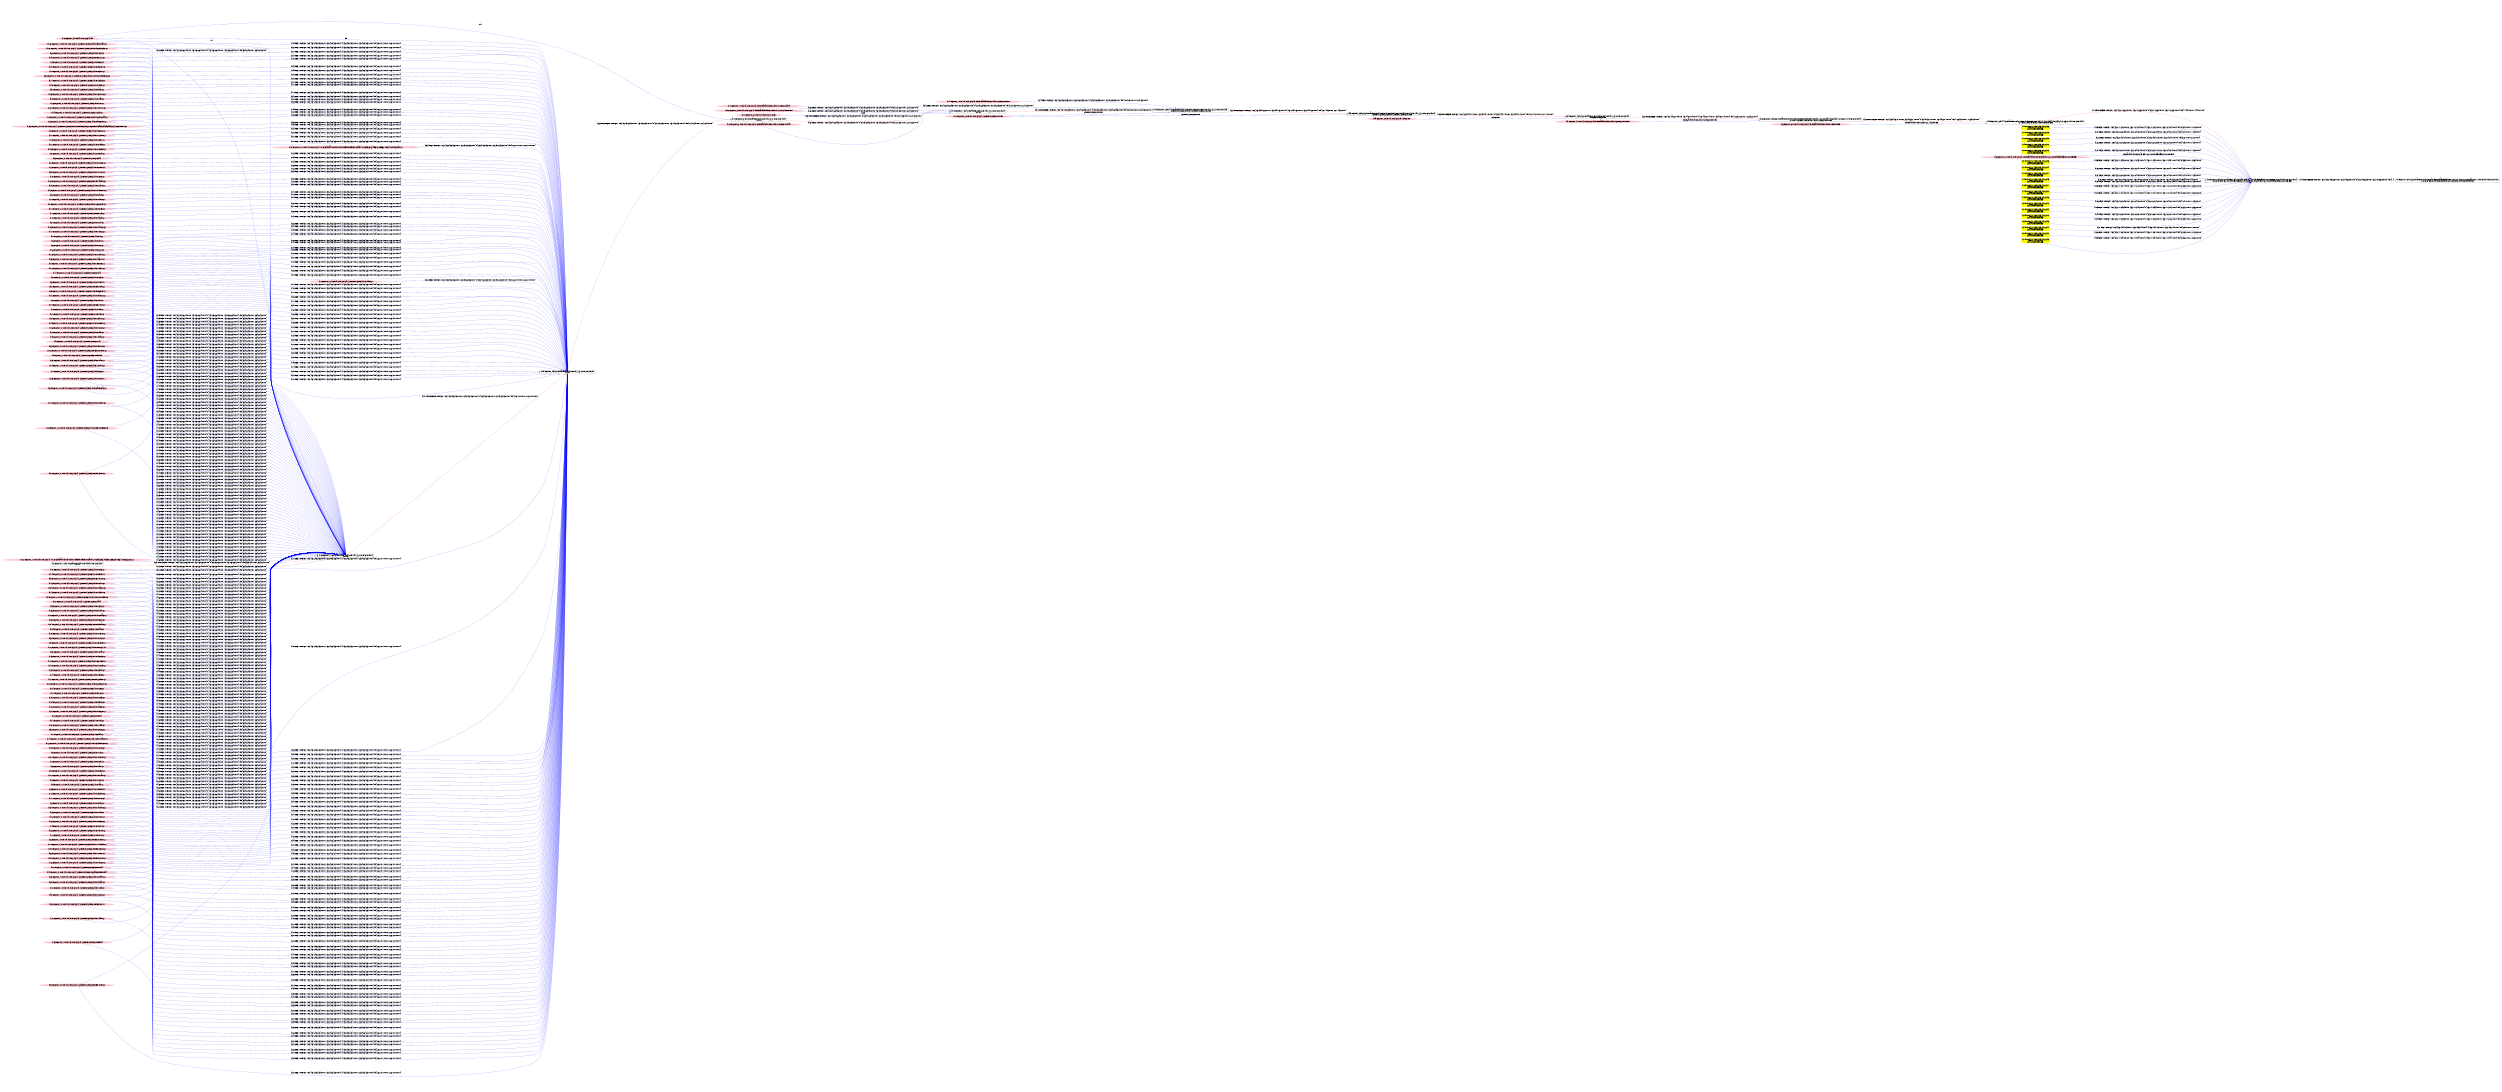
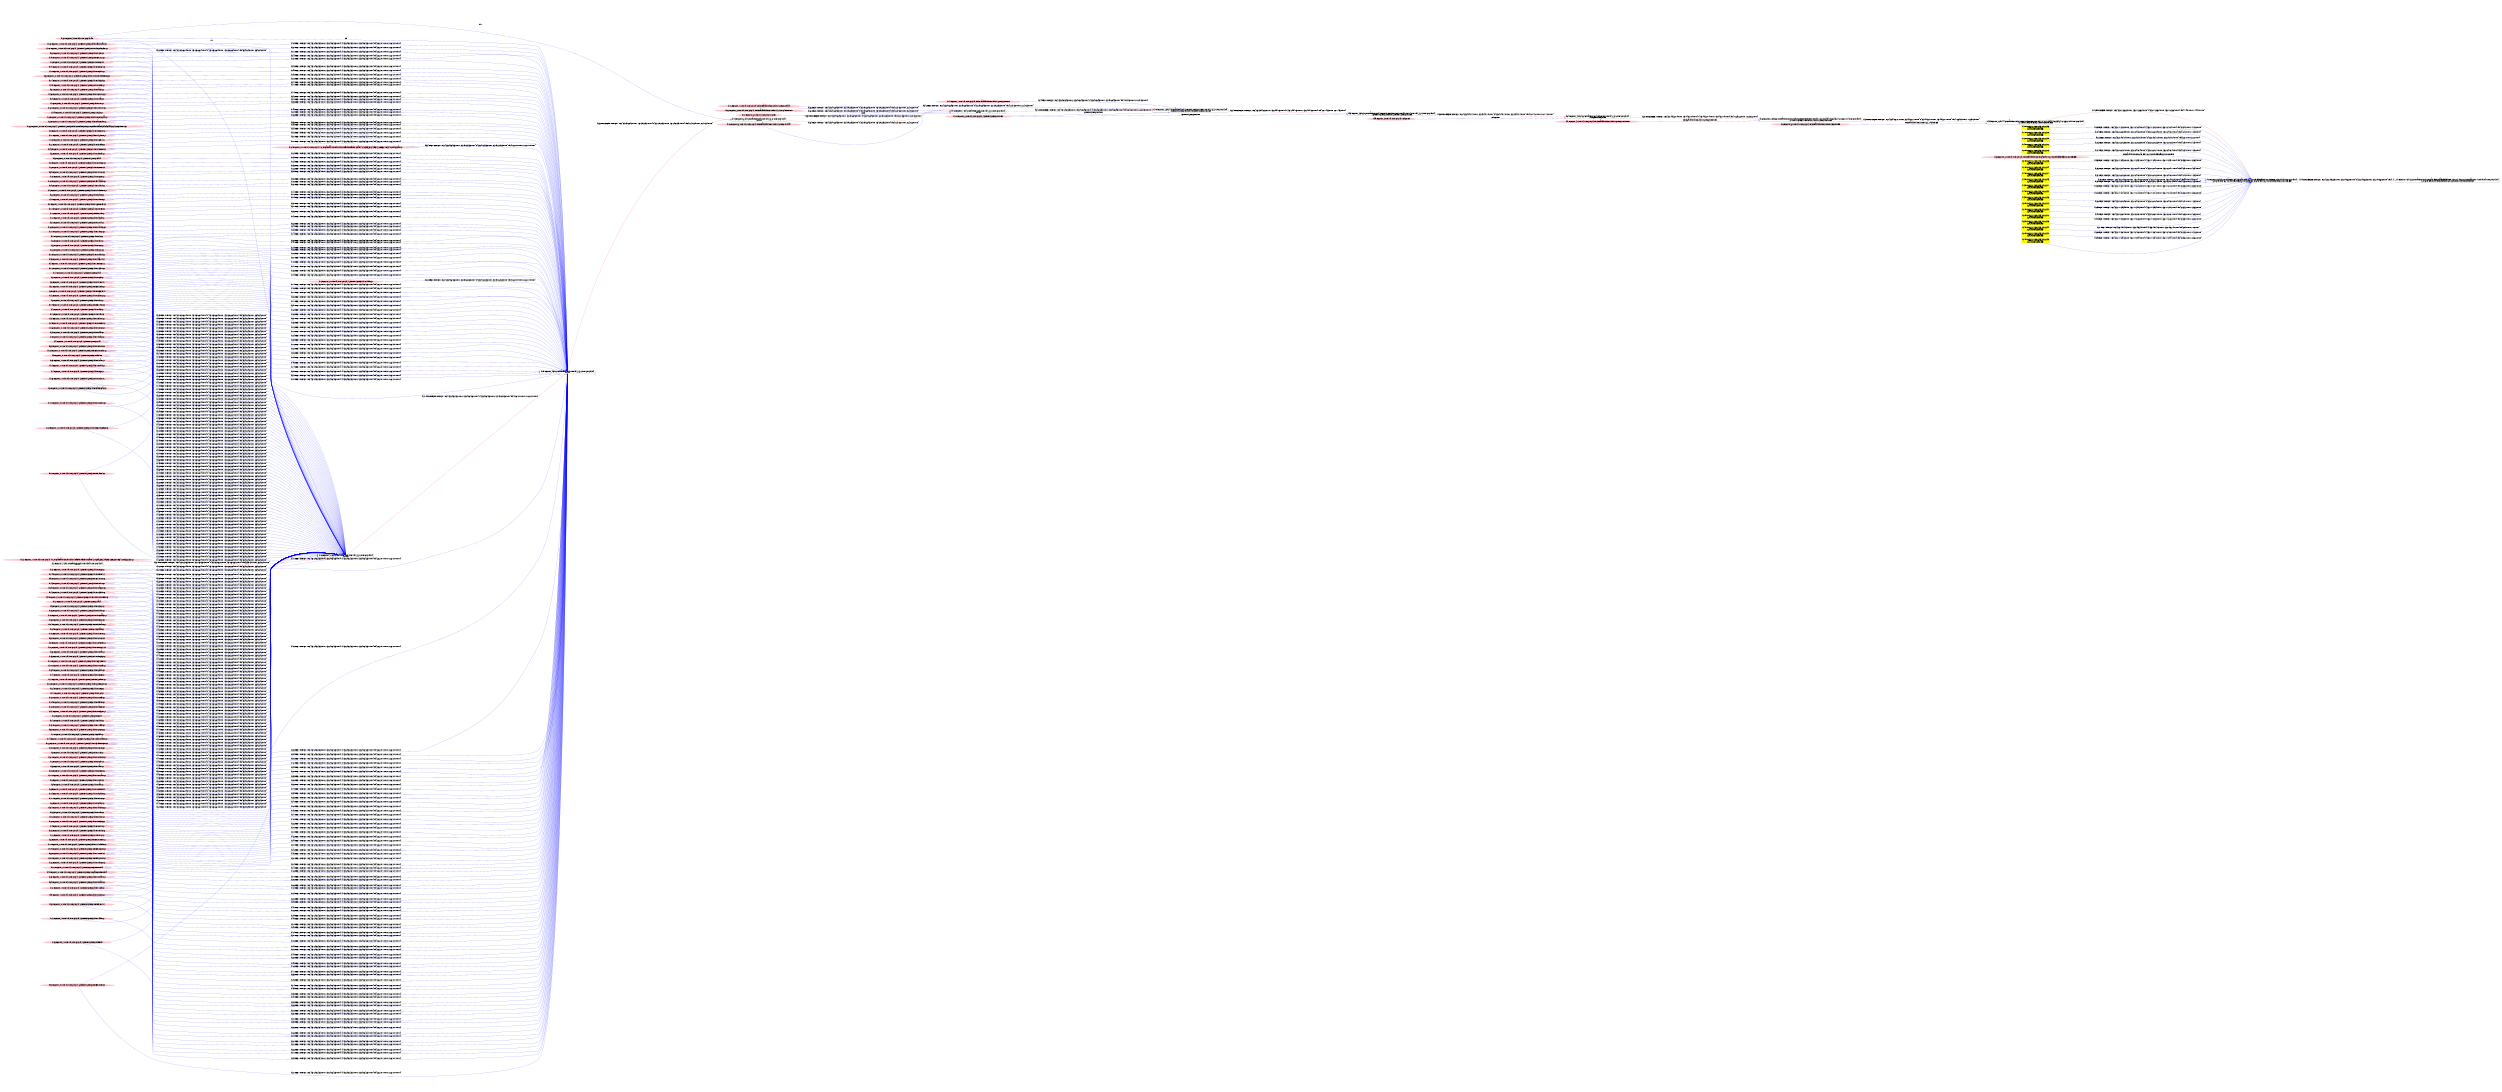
(77, 39) -> (77, 39)
